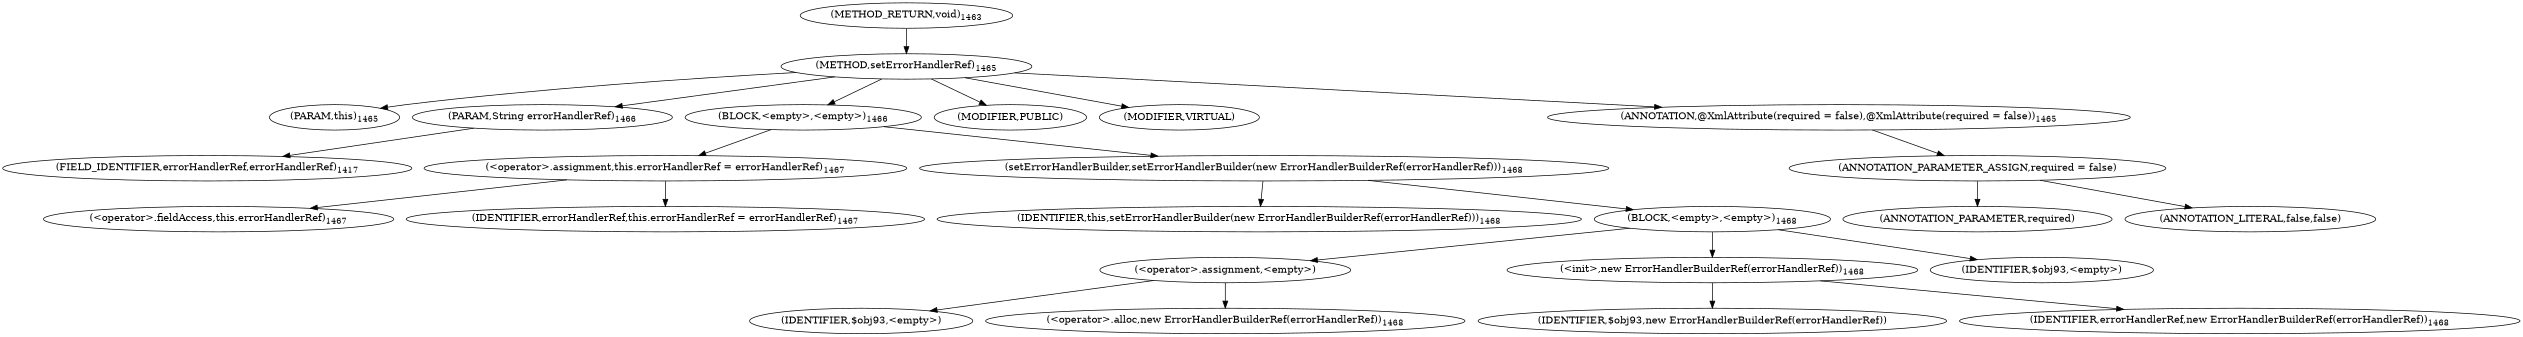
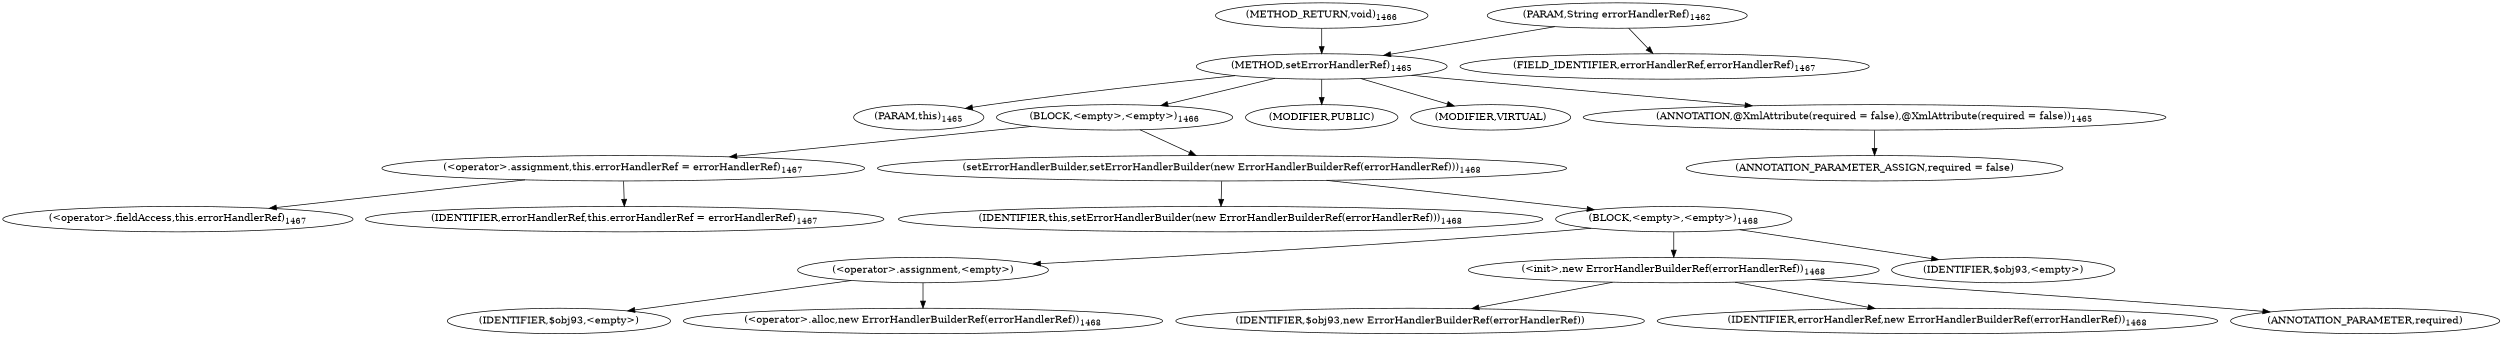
(971, 14) -> (1387, 14)
(728, 91) -> (1473, 40)
(626, 116) -> (1701, 14)
(348, 167) -> (1805, 65)
(1977, 190) -> (2037, 295)
(2250, 219) -> none
